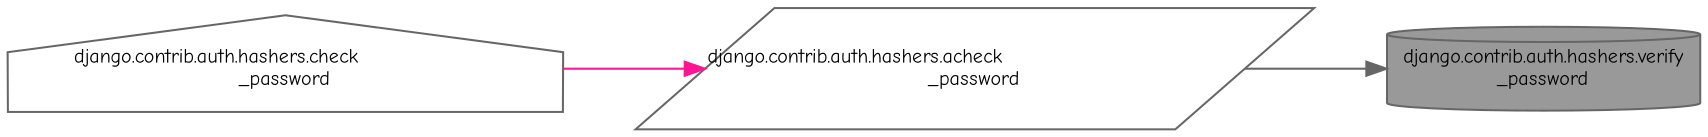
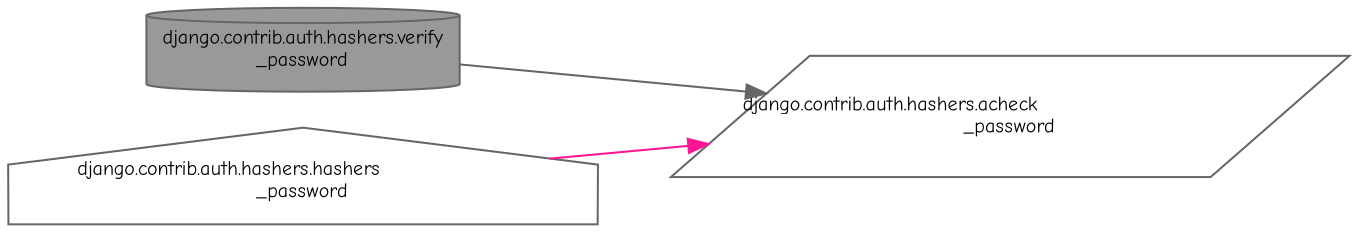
(285, 69) -> (303, 181)
(1306, 69) -> (603, 78)
